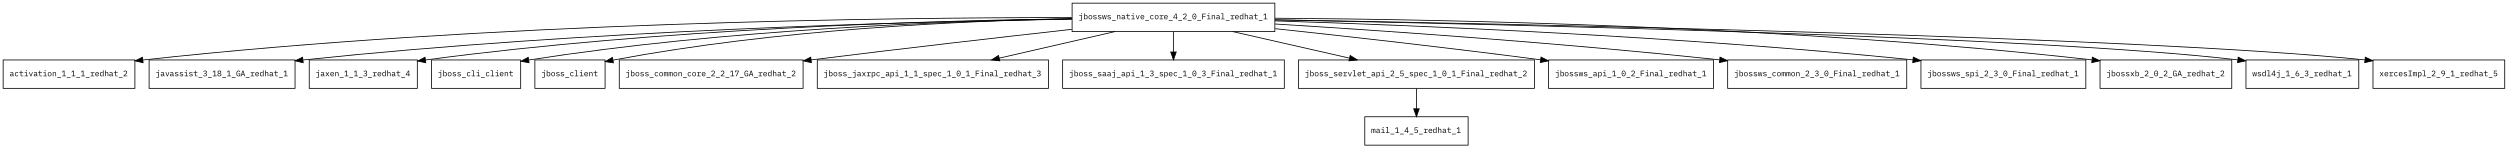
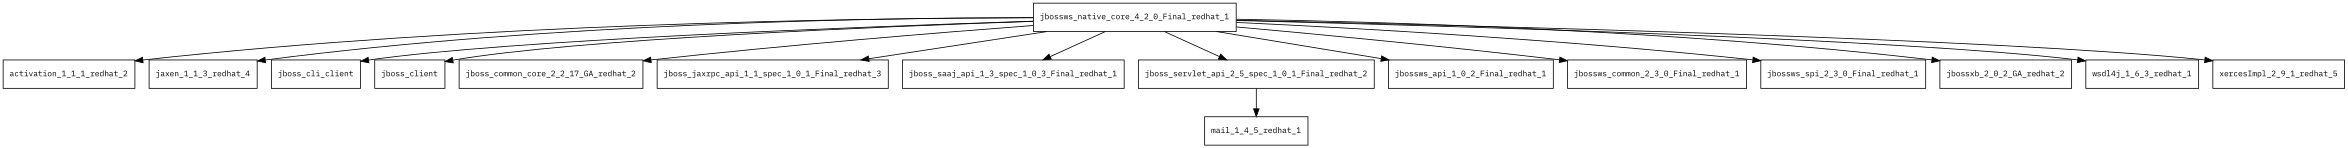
(222, 74) -> none
